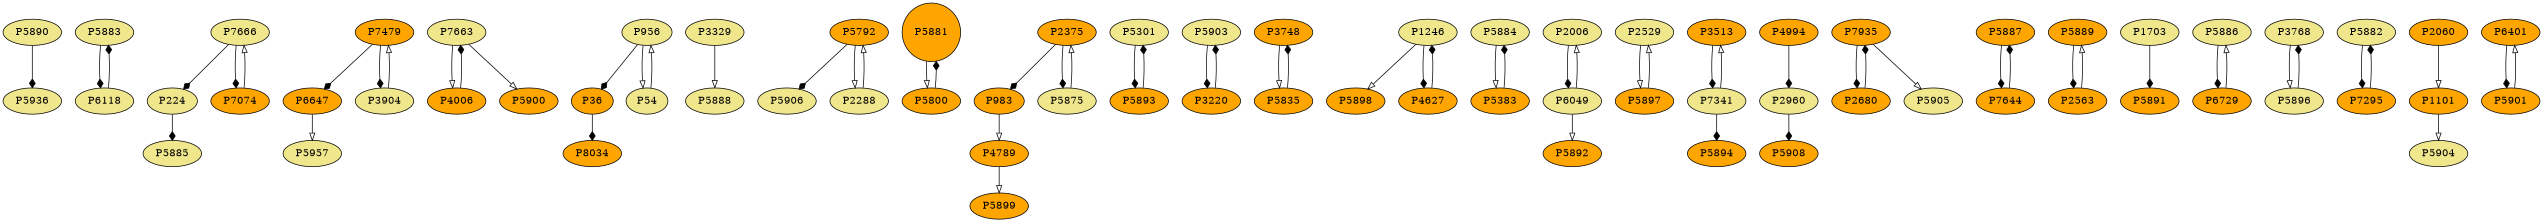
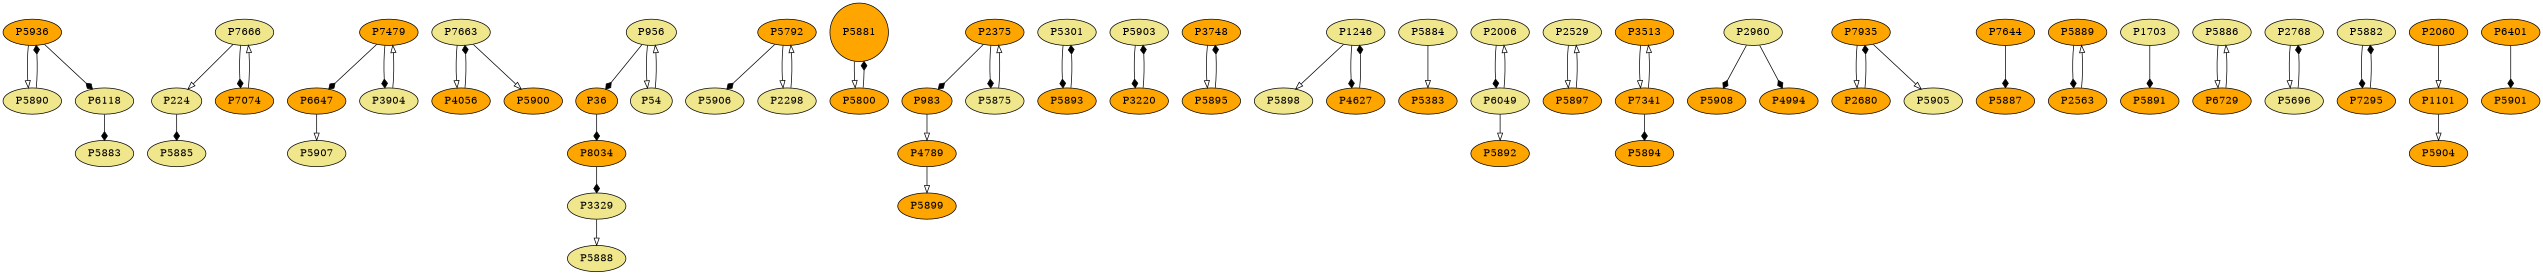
(2294, 32) -> (2294, 32)
(100, 62) -> (65, 64)
(1712, 62) -> (1640, 63)
(1789, 62) -> (1769, 63)
(1856, 62) -> (1856, 63)
(2001, 62) -> none
(2217, 62) -> (2217, 63)
none -> (27, 63)
(209, 64) -> (213, 64)
(2516, 70) -> none
(1505, 71) -> none
(32, 101) -> (32, 32)
(457, 101) -> (461, 101)
(859, 101) -> (787, 101)
(1284, 101) -> (1211, 101)
(1356, 101) -> (1284, 101)
(1717, 101) -> (1644, 101)
(2294, 101) -> (2294, 101)
(312, 154) -> (317, 154)
(2439, 154) -> (2439, 154)
none -> (597, 175)
